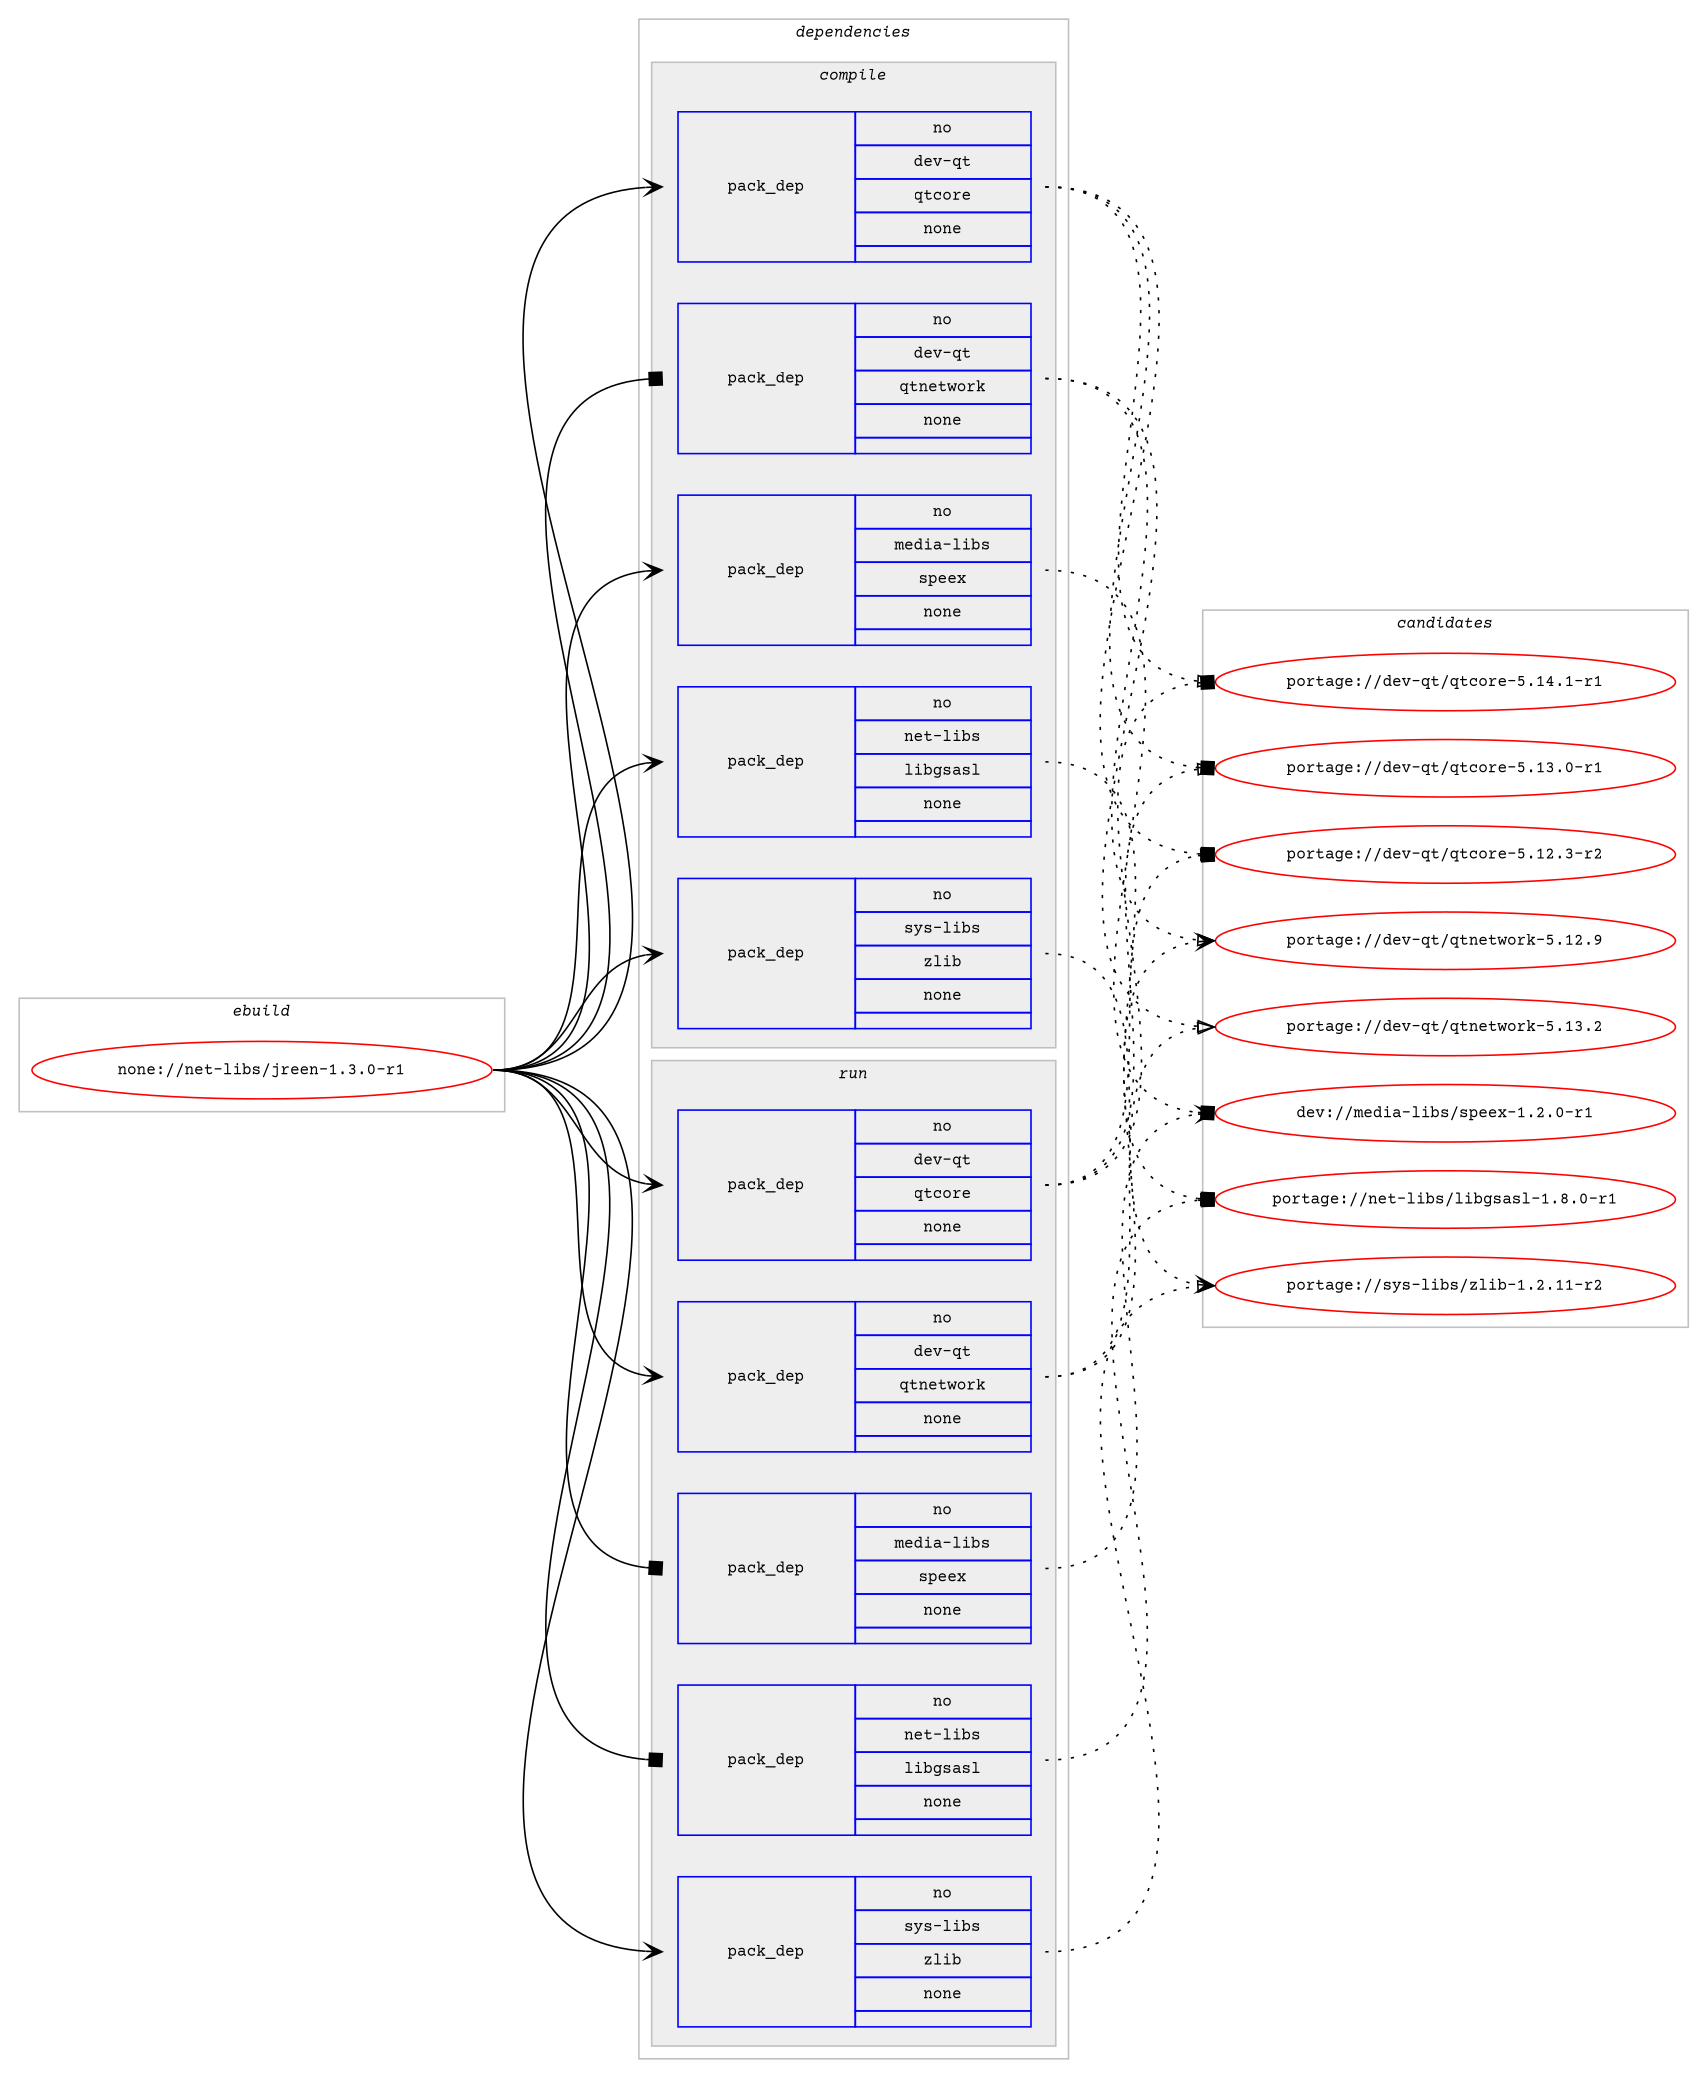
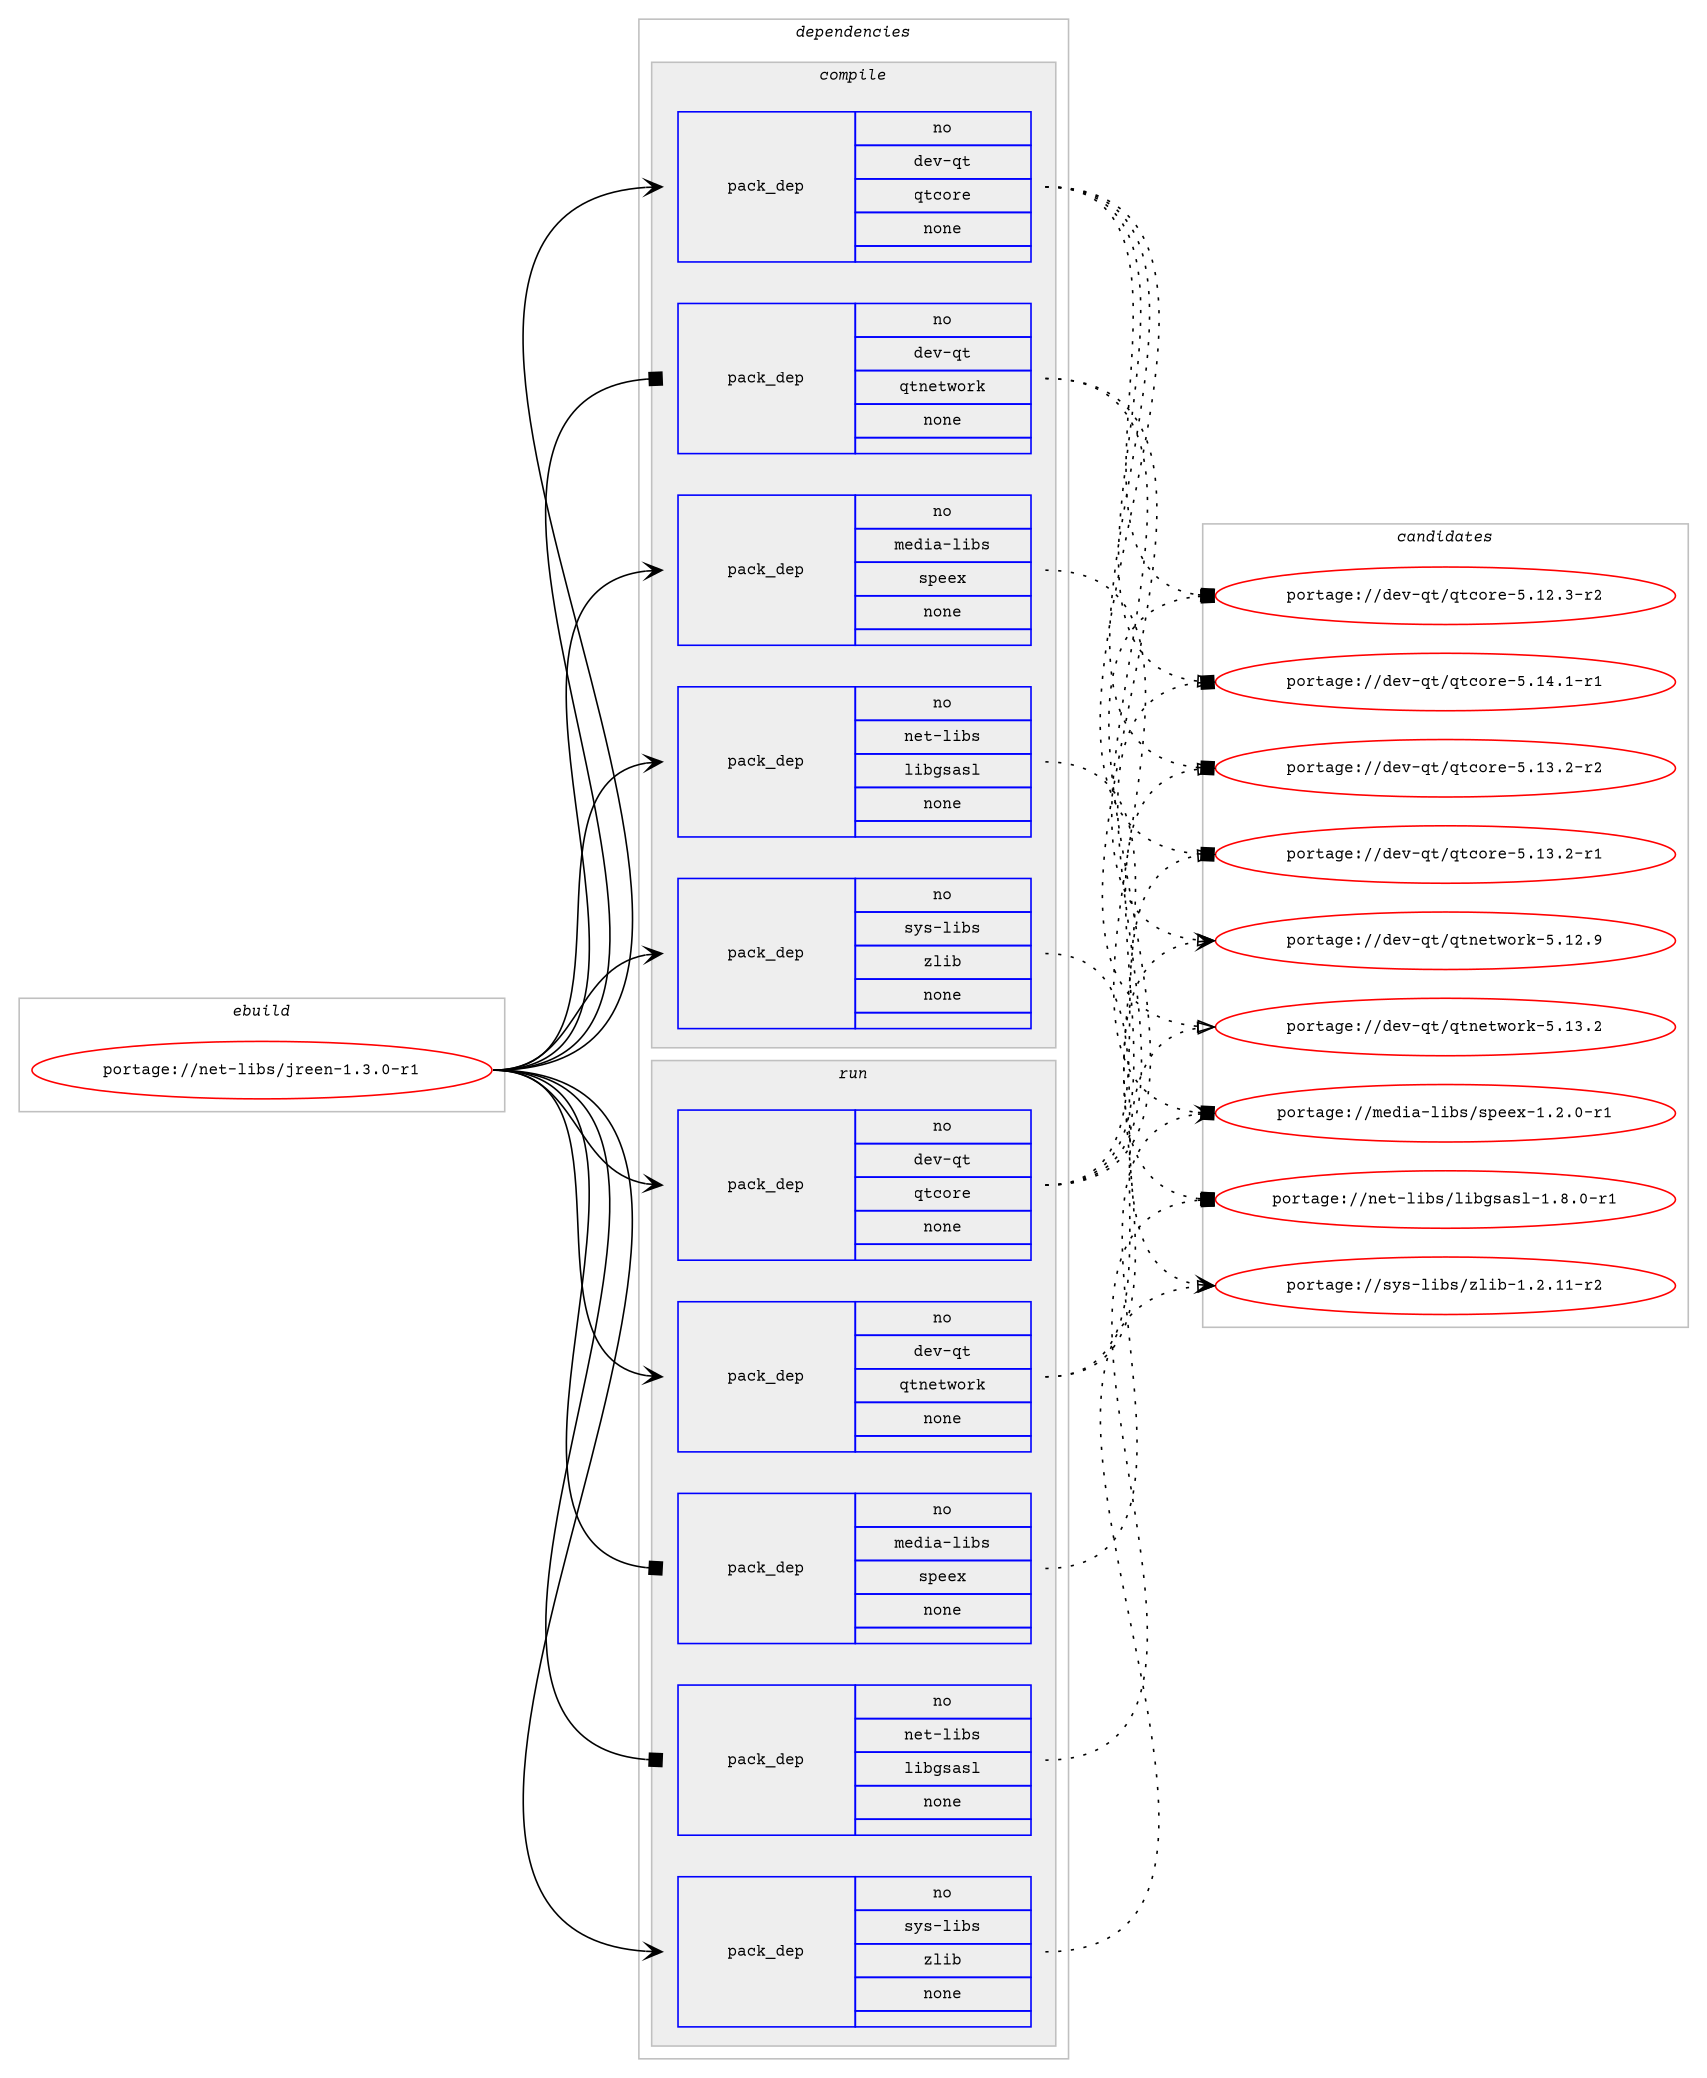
(1445, 768) -> (1445, 855)
none -> (1445, 768)
(262, 1070) -> (262, 1070)
(1445, 1113) -> (1445, 1113)
